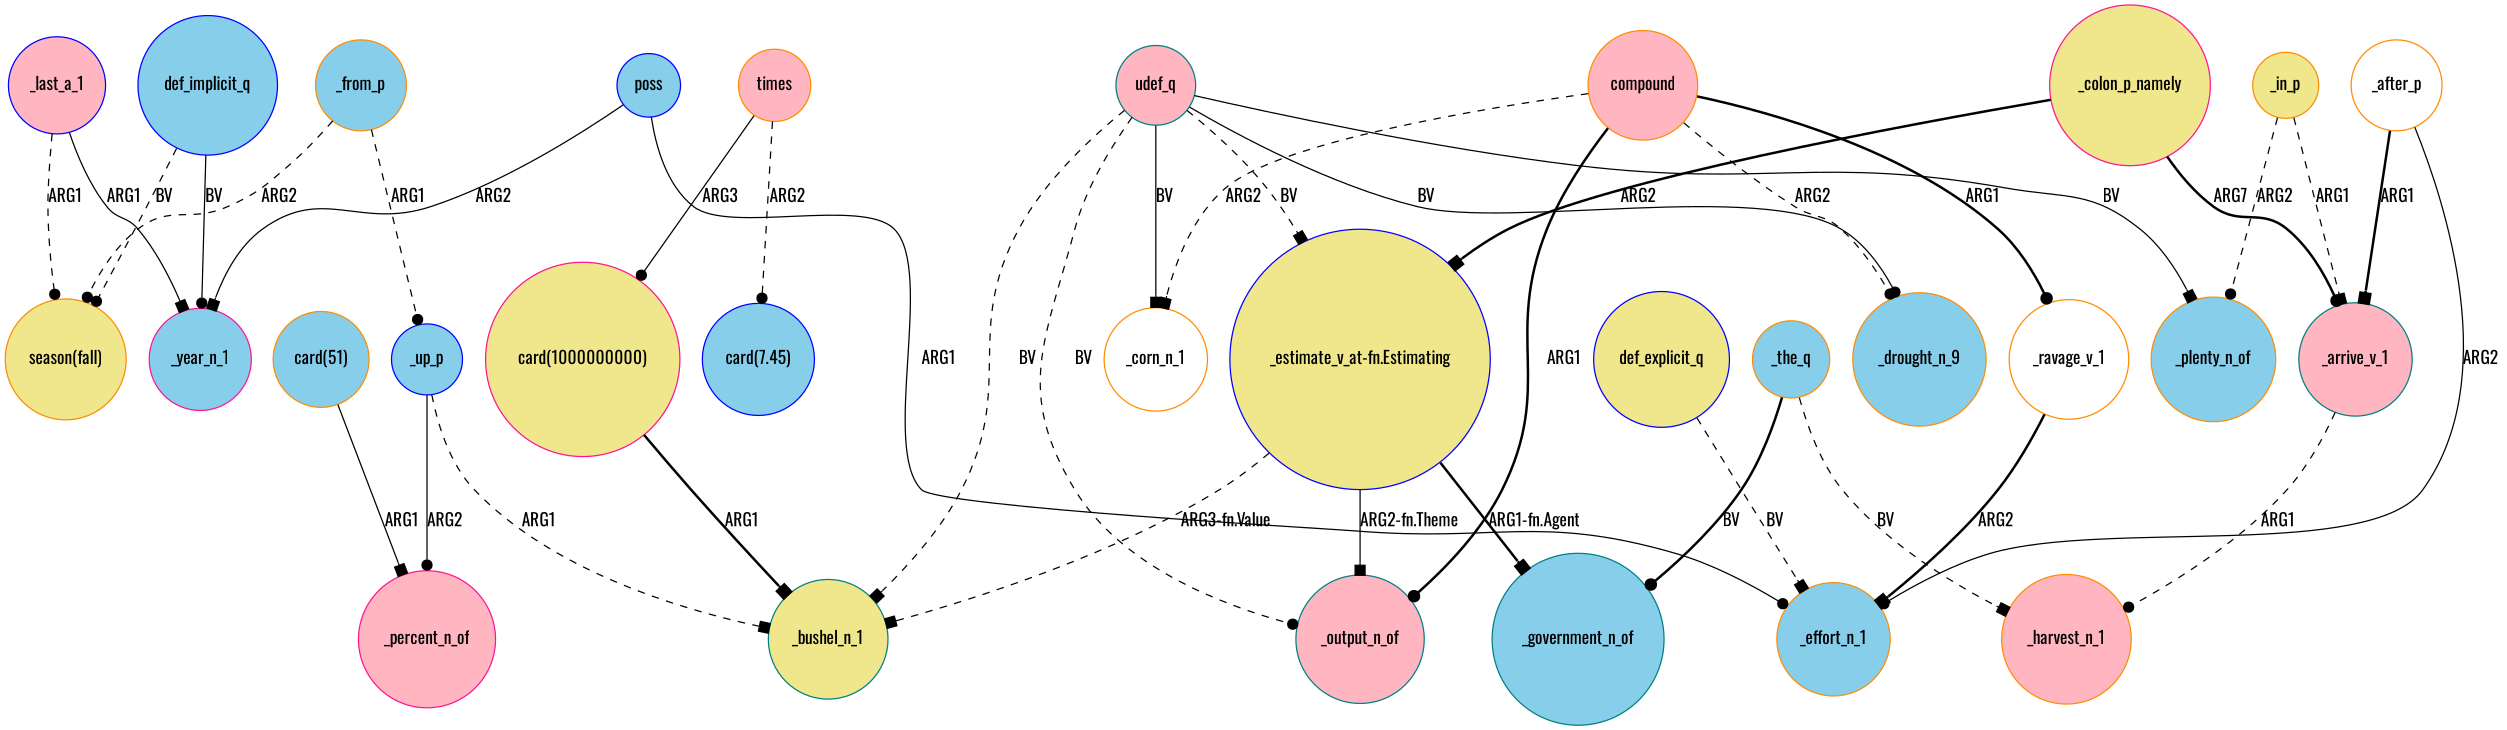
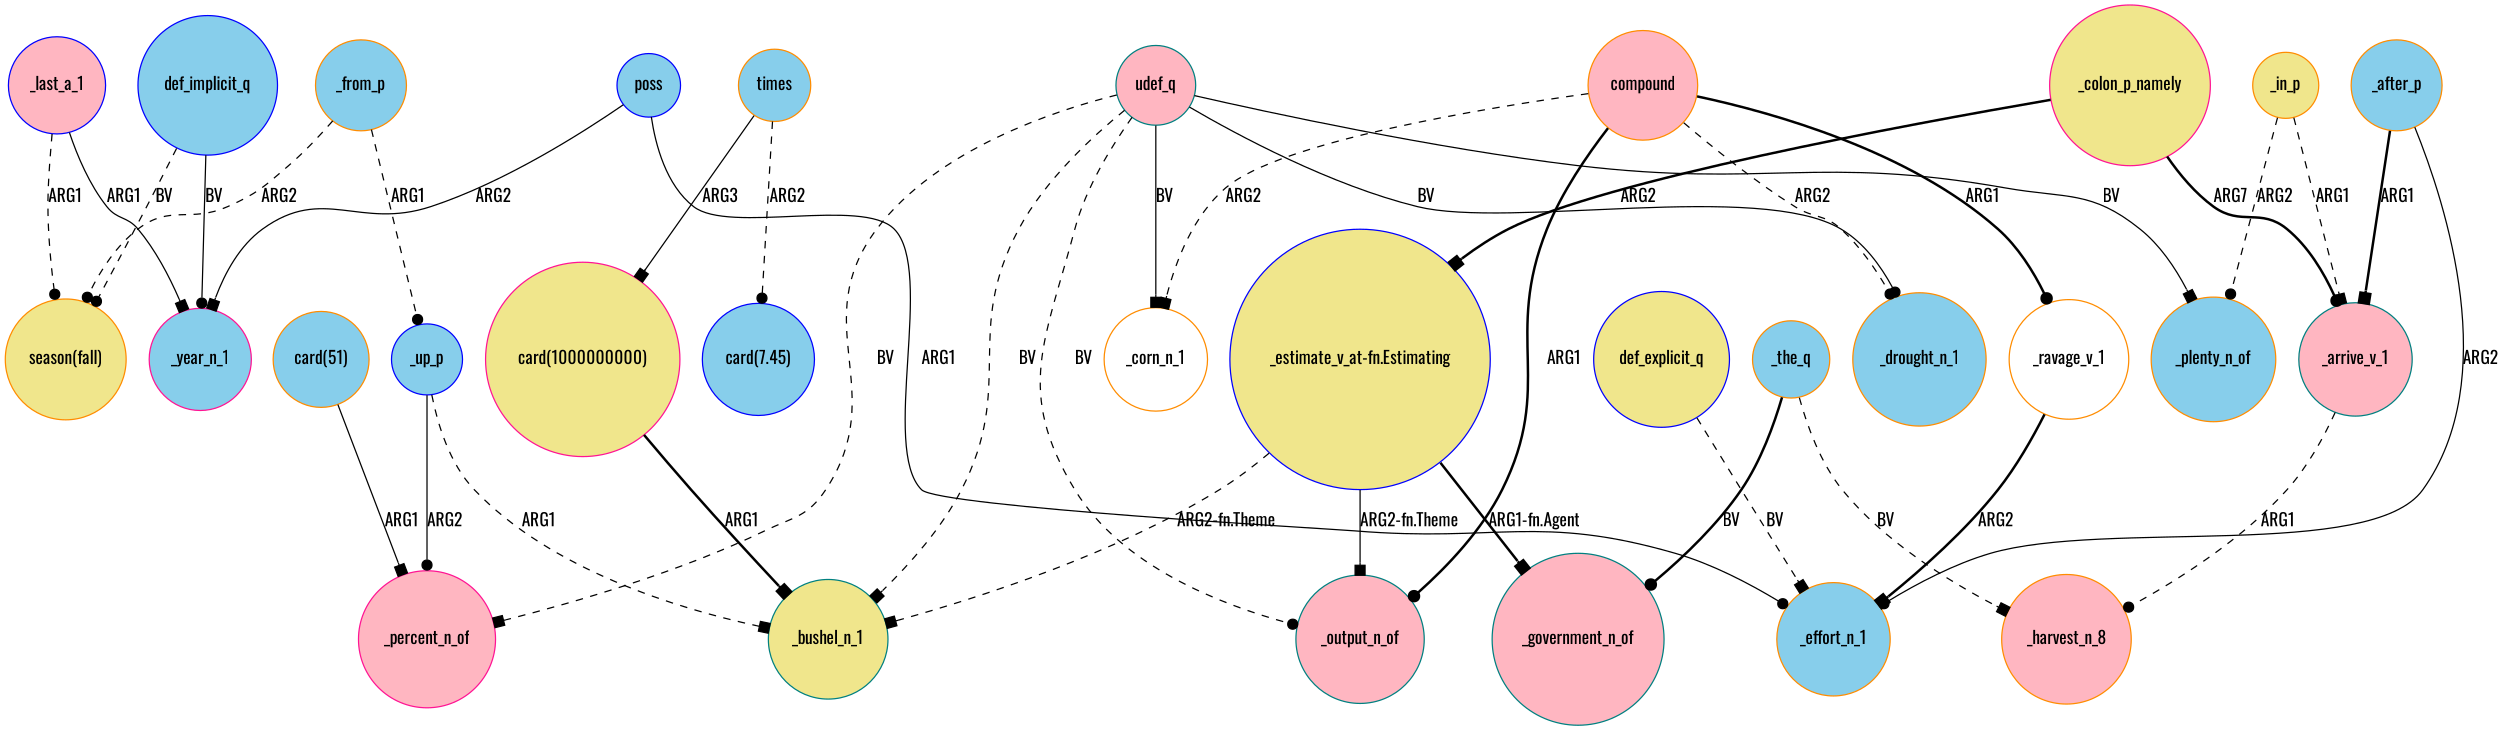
(775, 85) -> (775, 85)
(2397, 85) -> (2397, 85)
(1245, 163) -> (852, 393)
(699, 193) -> (699, 193)
(1919, 359) -> (1919, 359)
(1226, 522) -> (1226, 522)
(1578, 639) -> (1578, 639)
(2066, 639) -> (2066, 639)
